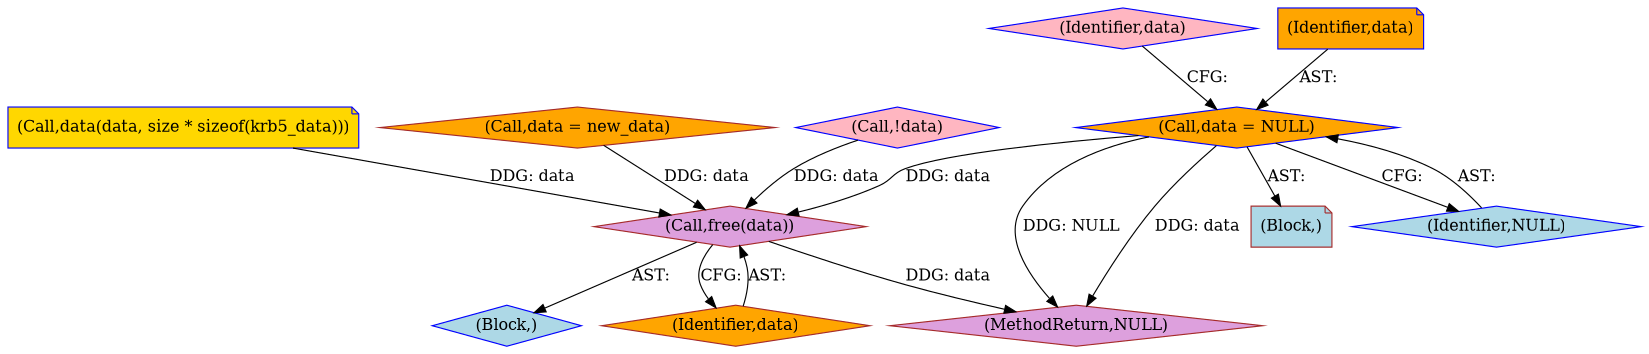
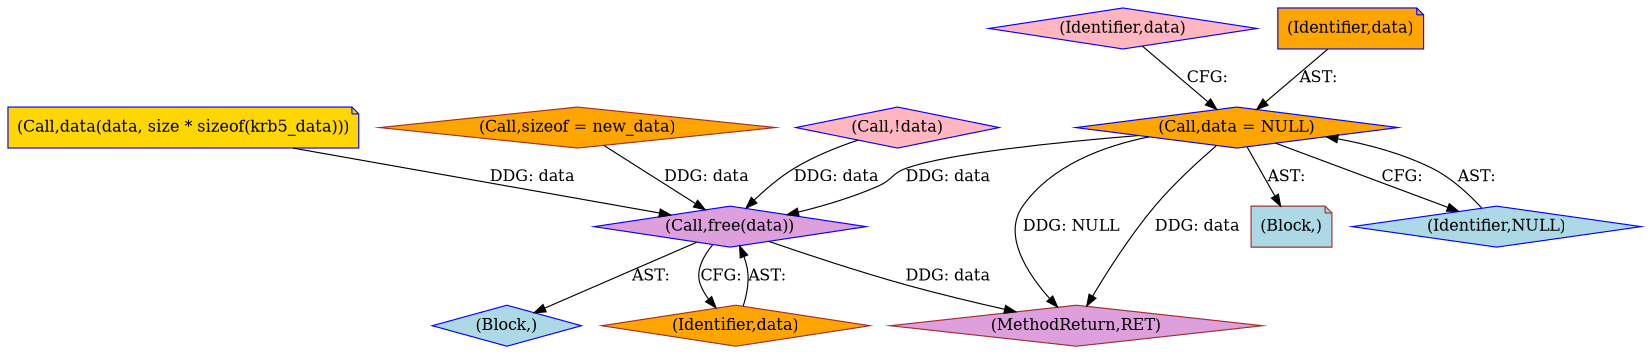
(577, 128) -> (577, 128)
(730, 227) -> (730, 227)
(1076, 326) -> (1076, 326)
